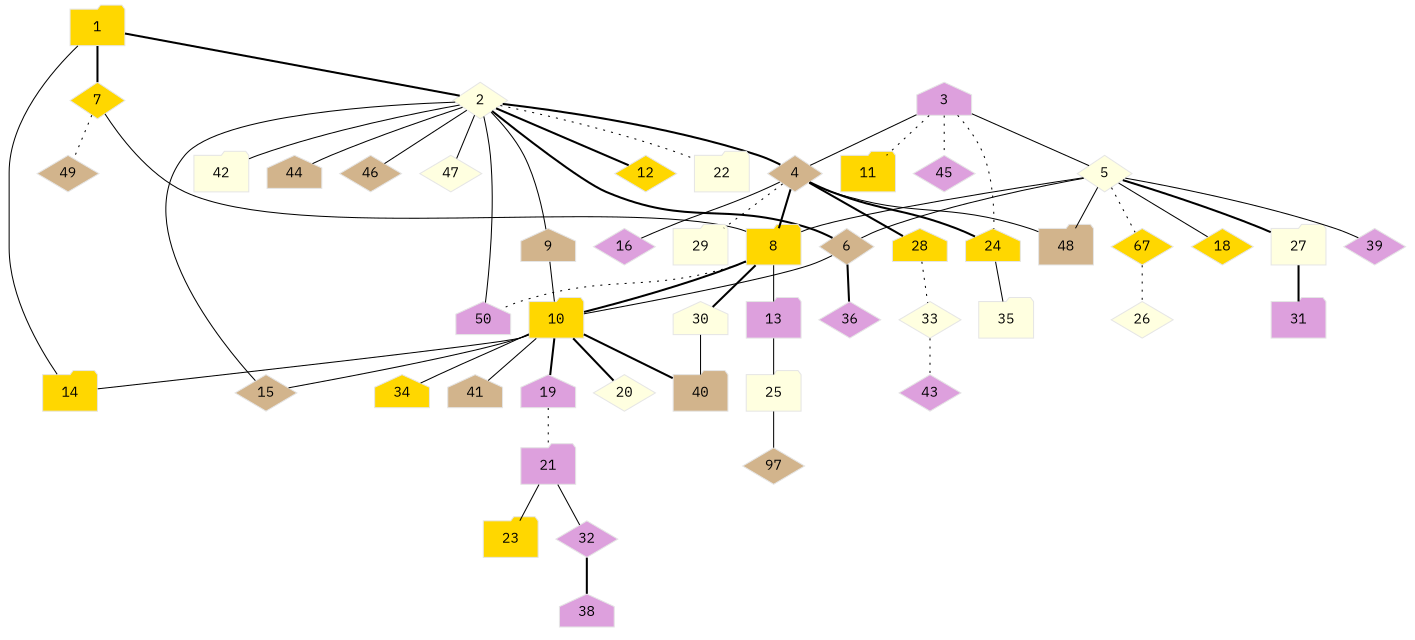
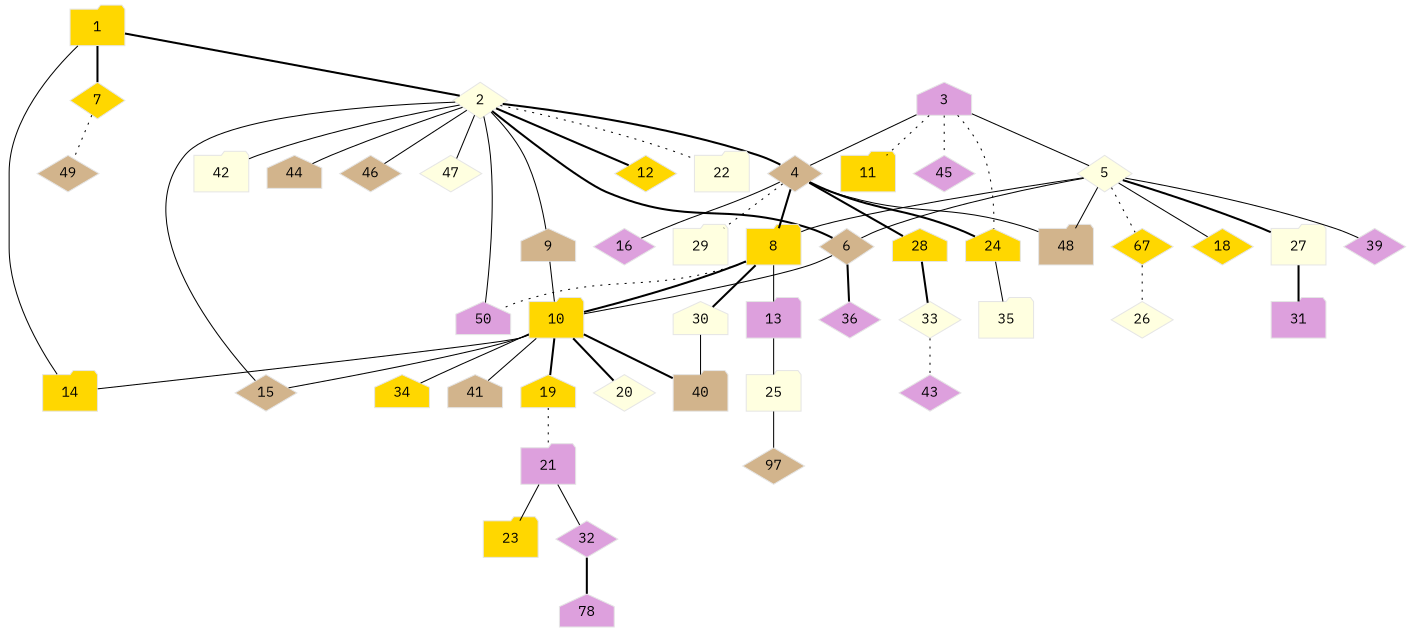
(408, 218) -> none
(925, 282) -> (925, 282)
(548, 393) -> (548, 393)
(587, 612) -> (587, 612)
